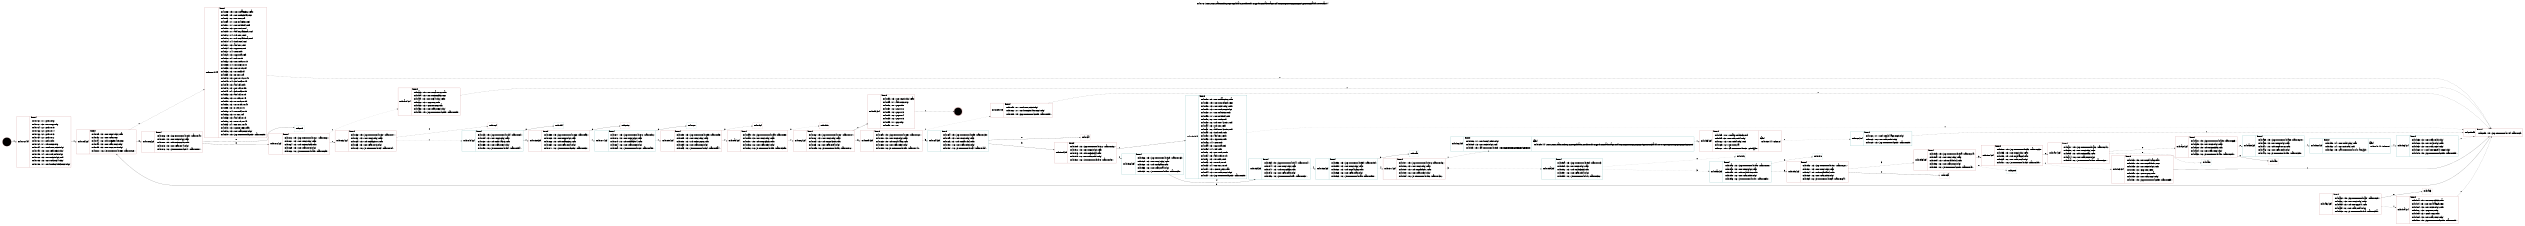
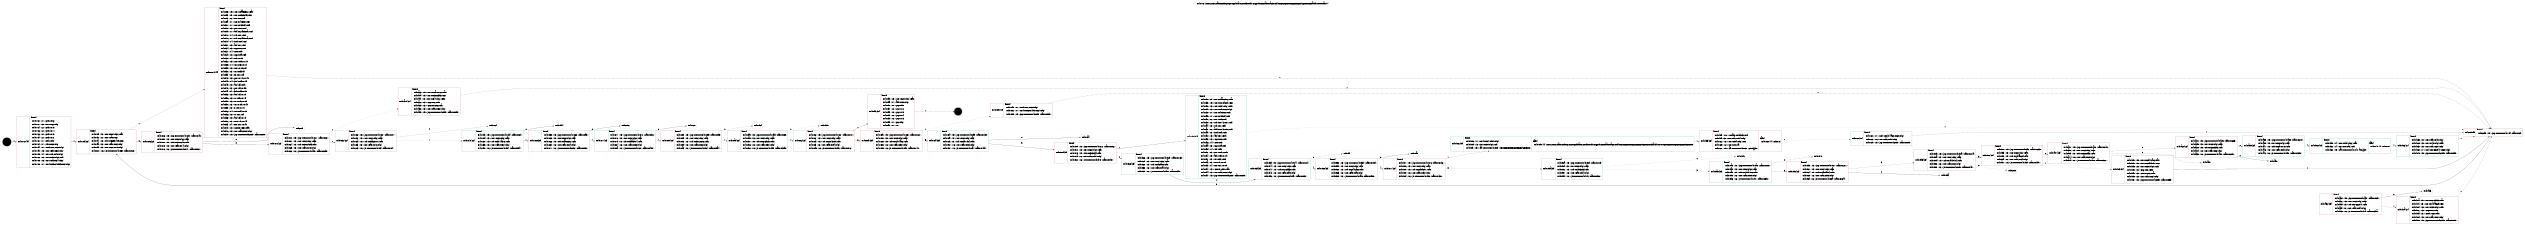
none -> (1347, 154)
